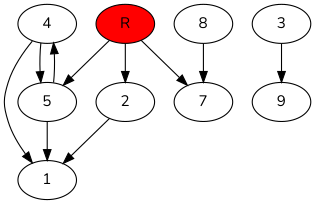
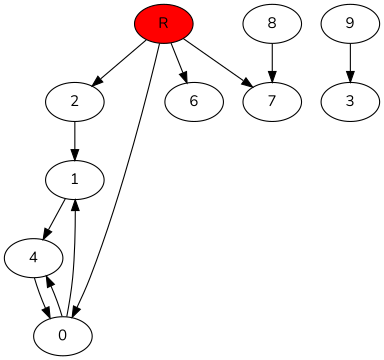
(282, 58) -> (350, 58)
(5, 96) -> (57, 214)
(47, 102) -> (63, 336)
none -> (194, 102)
